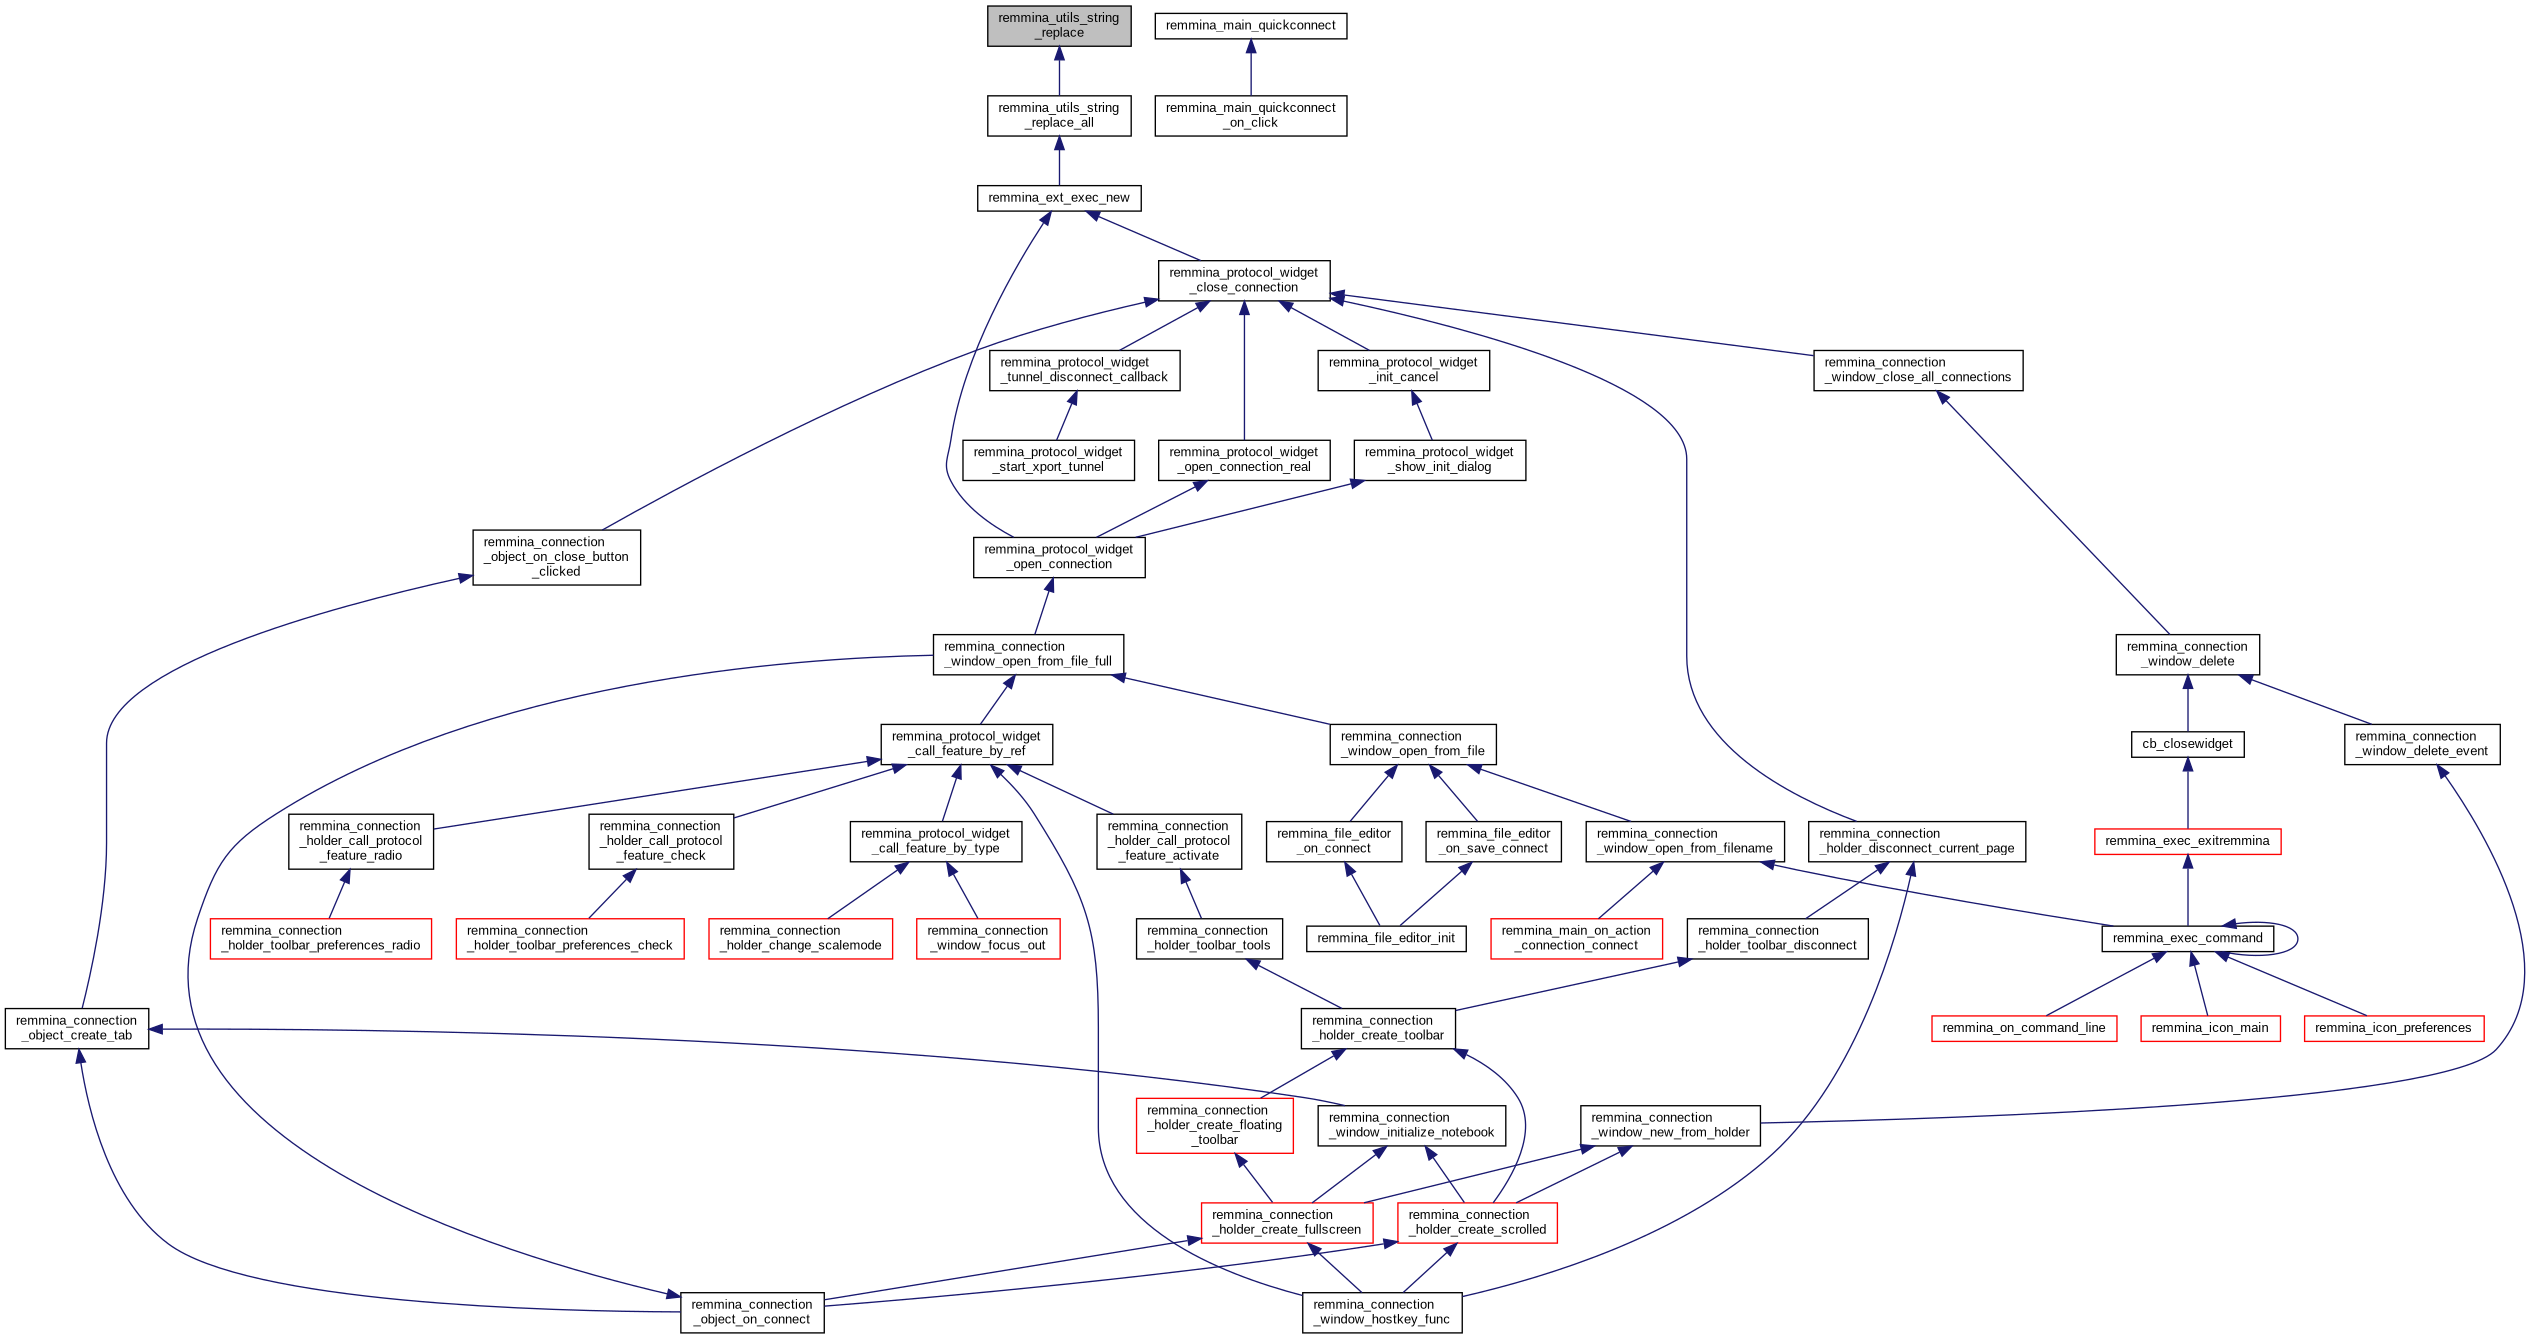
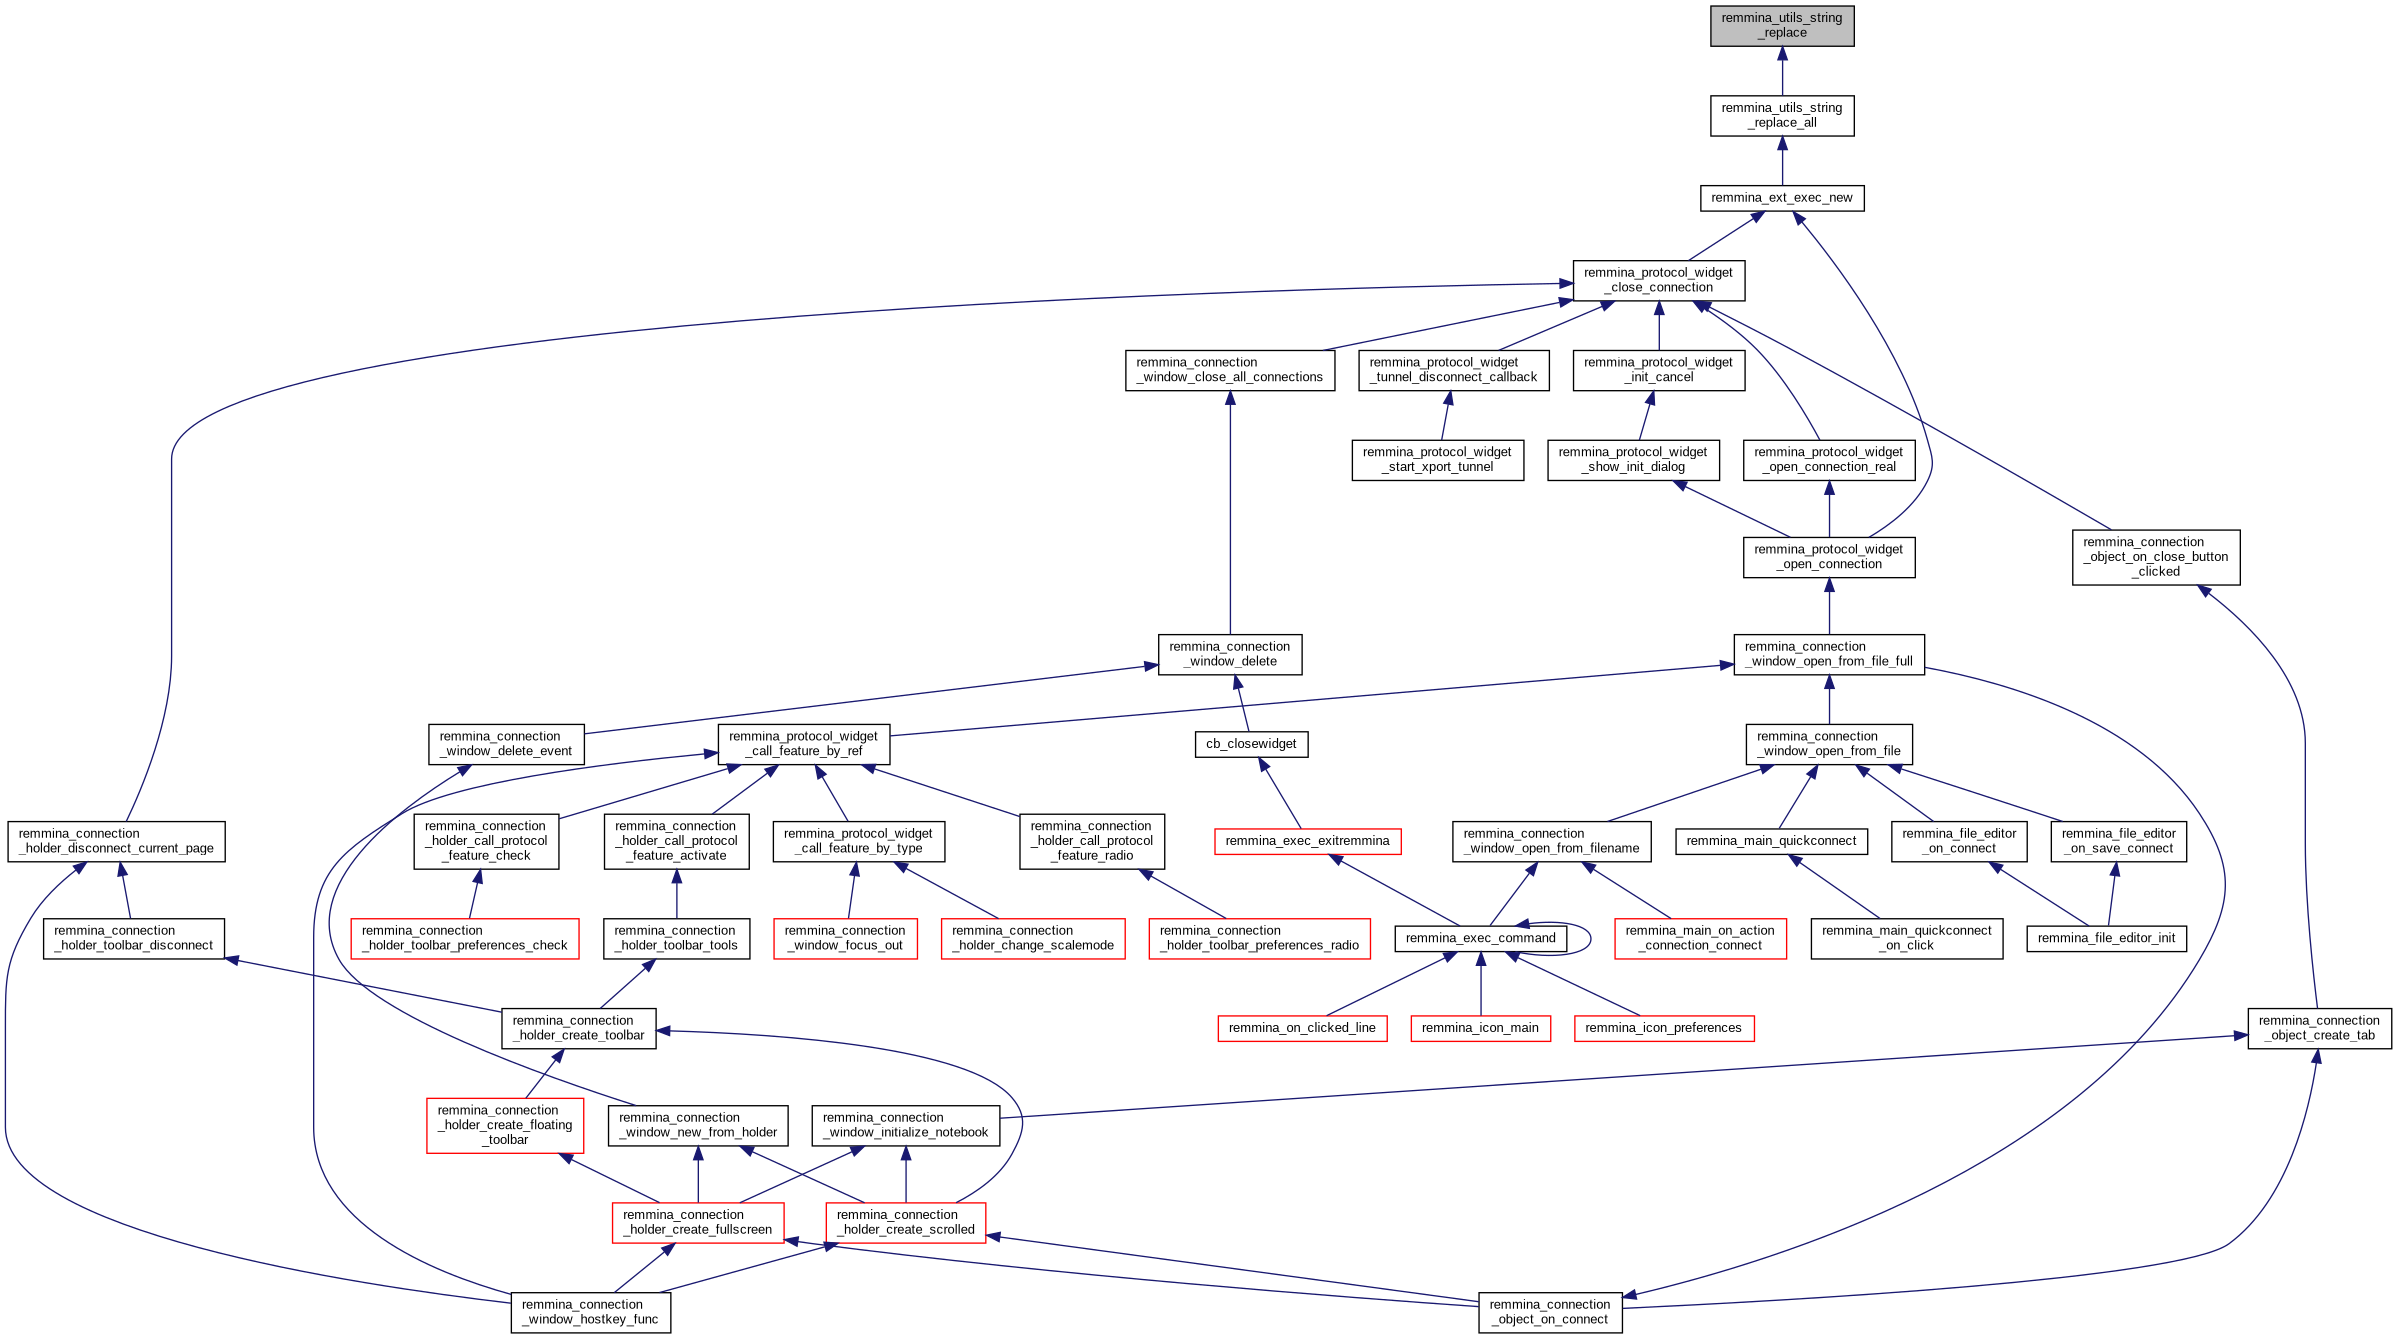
none -> (1795, 802)
(2024, 1029) -> (1303, 1029)
